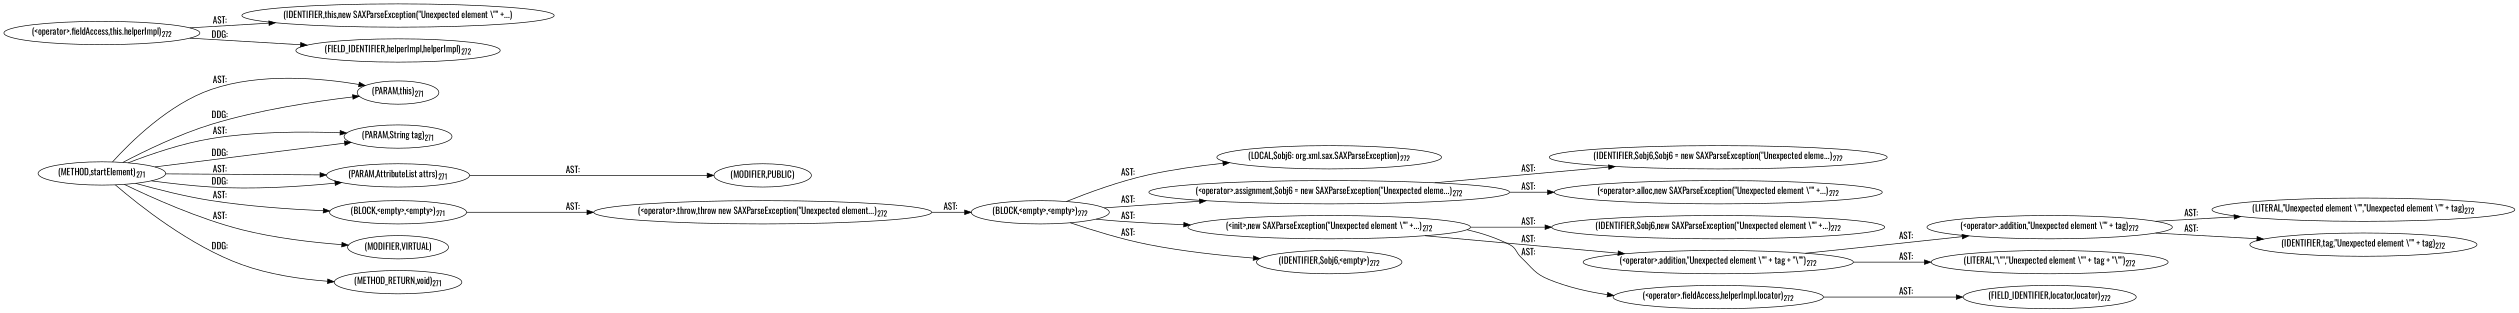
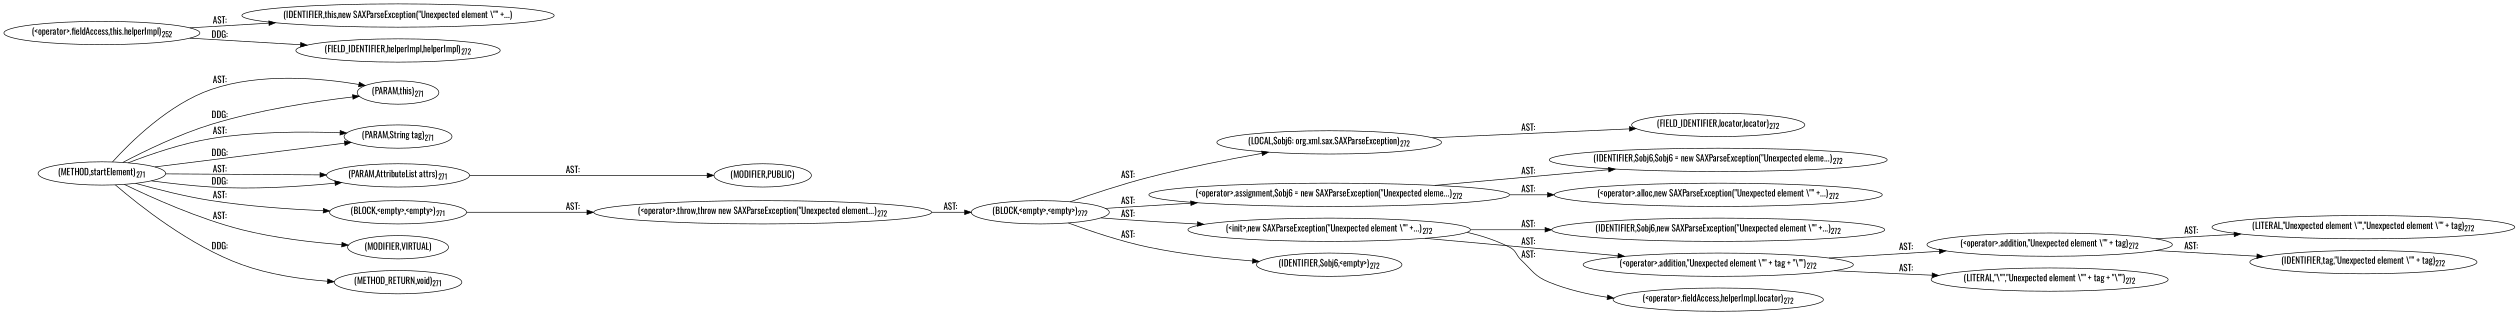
(167, 32) -> (167, 32)
(1890, 297) -> (1531, 133)
